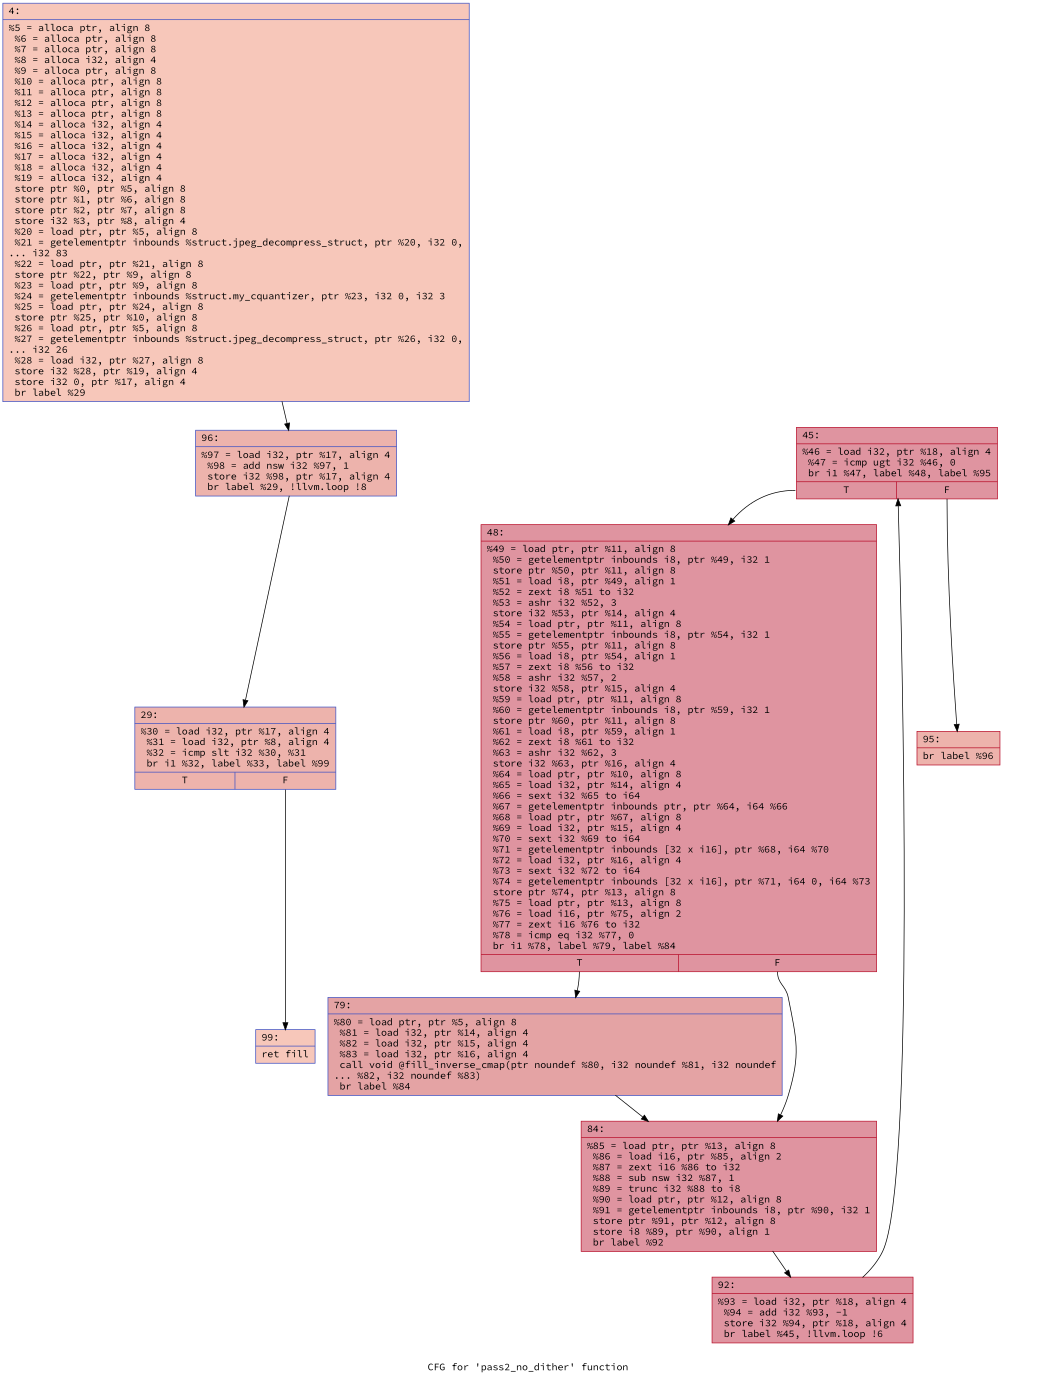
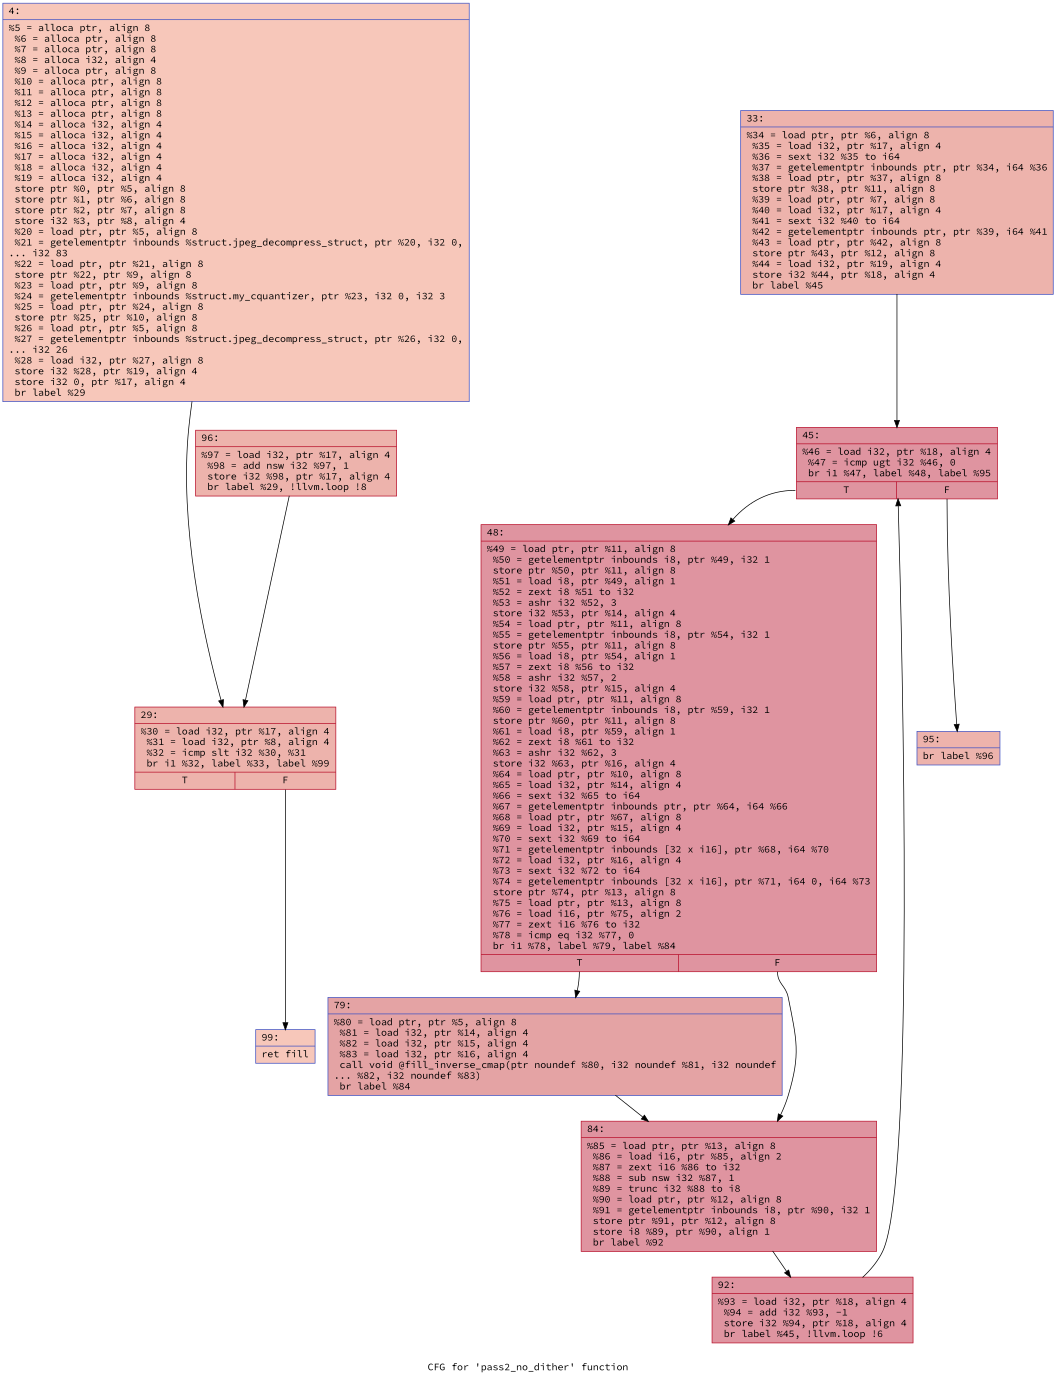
none -> (897, 202)
(285, 412) -> (192, 552)
(296, 463) -> (296, 463)
(235, 748) -> (235, 748)
(958, 748) -> (958, 748)
